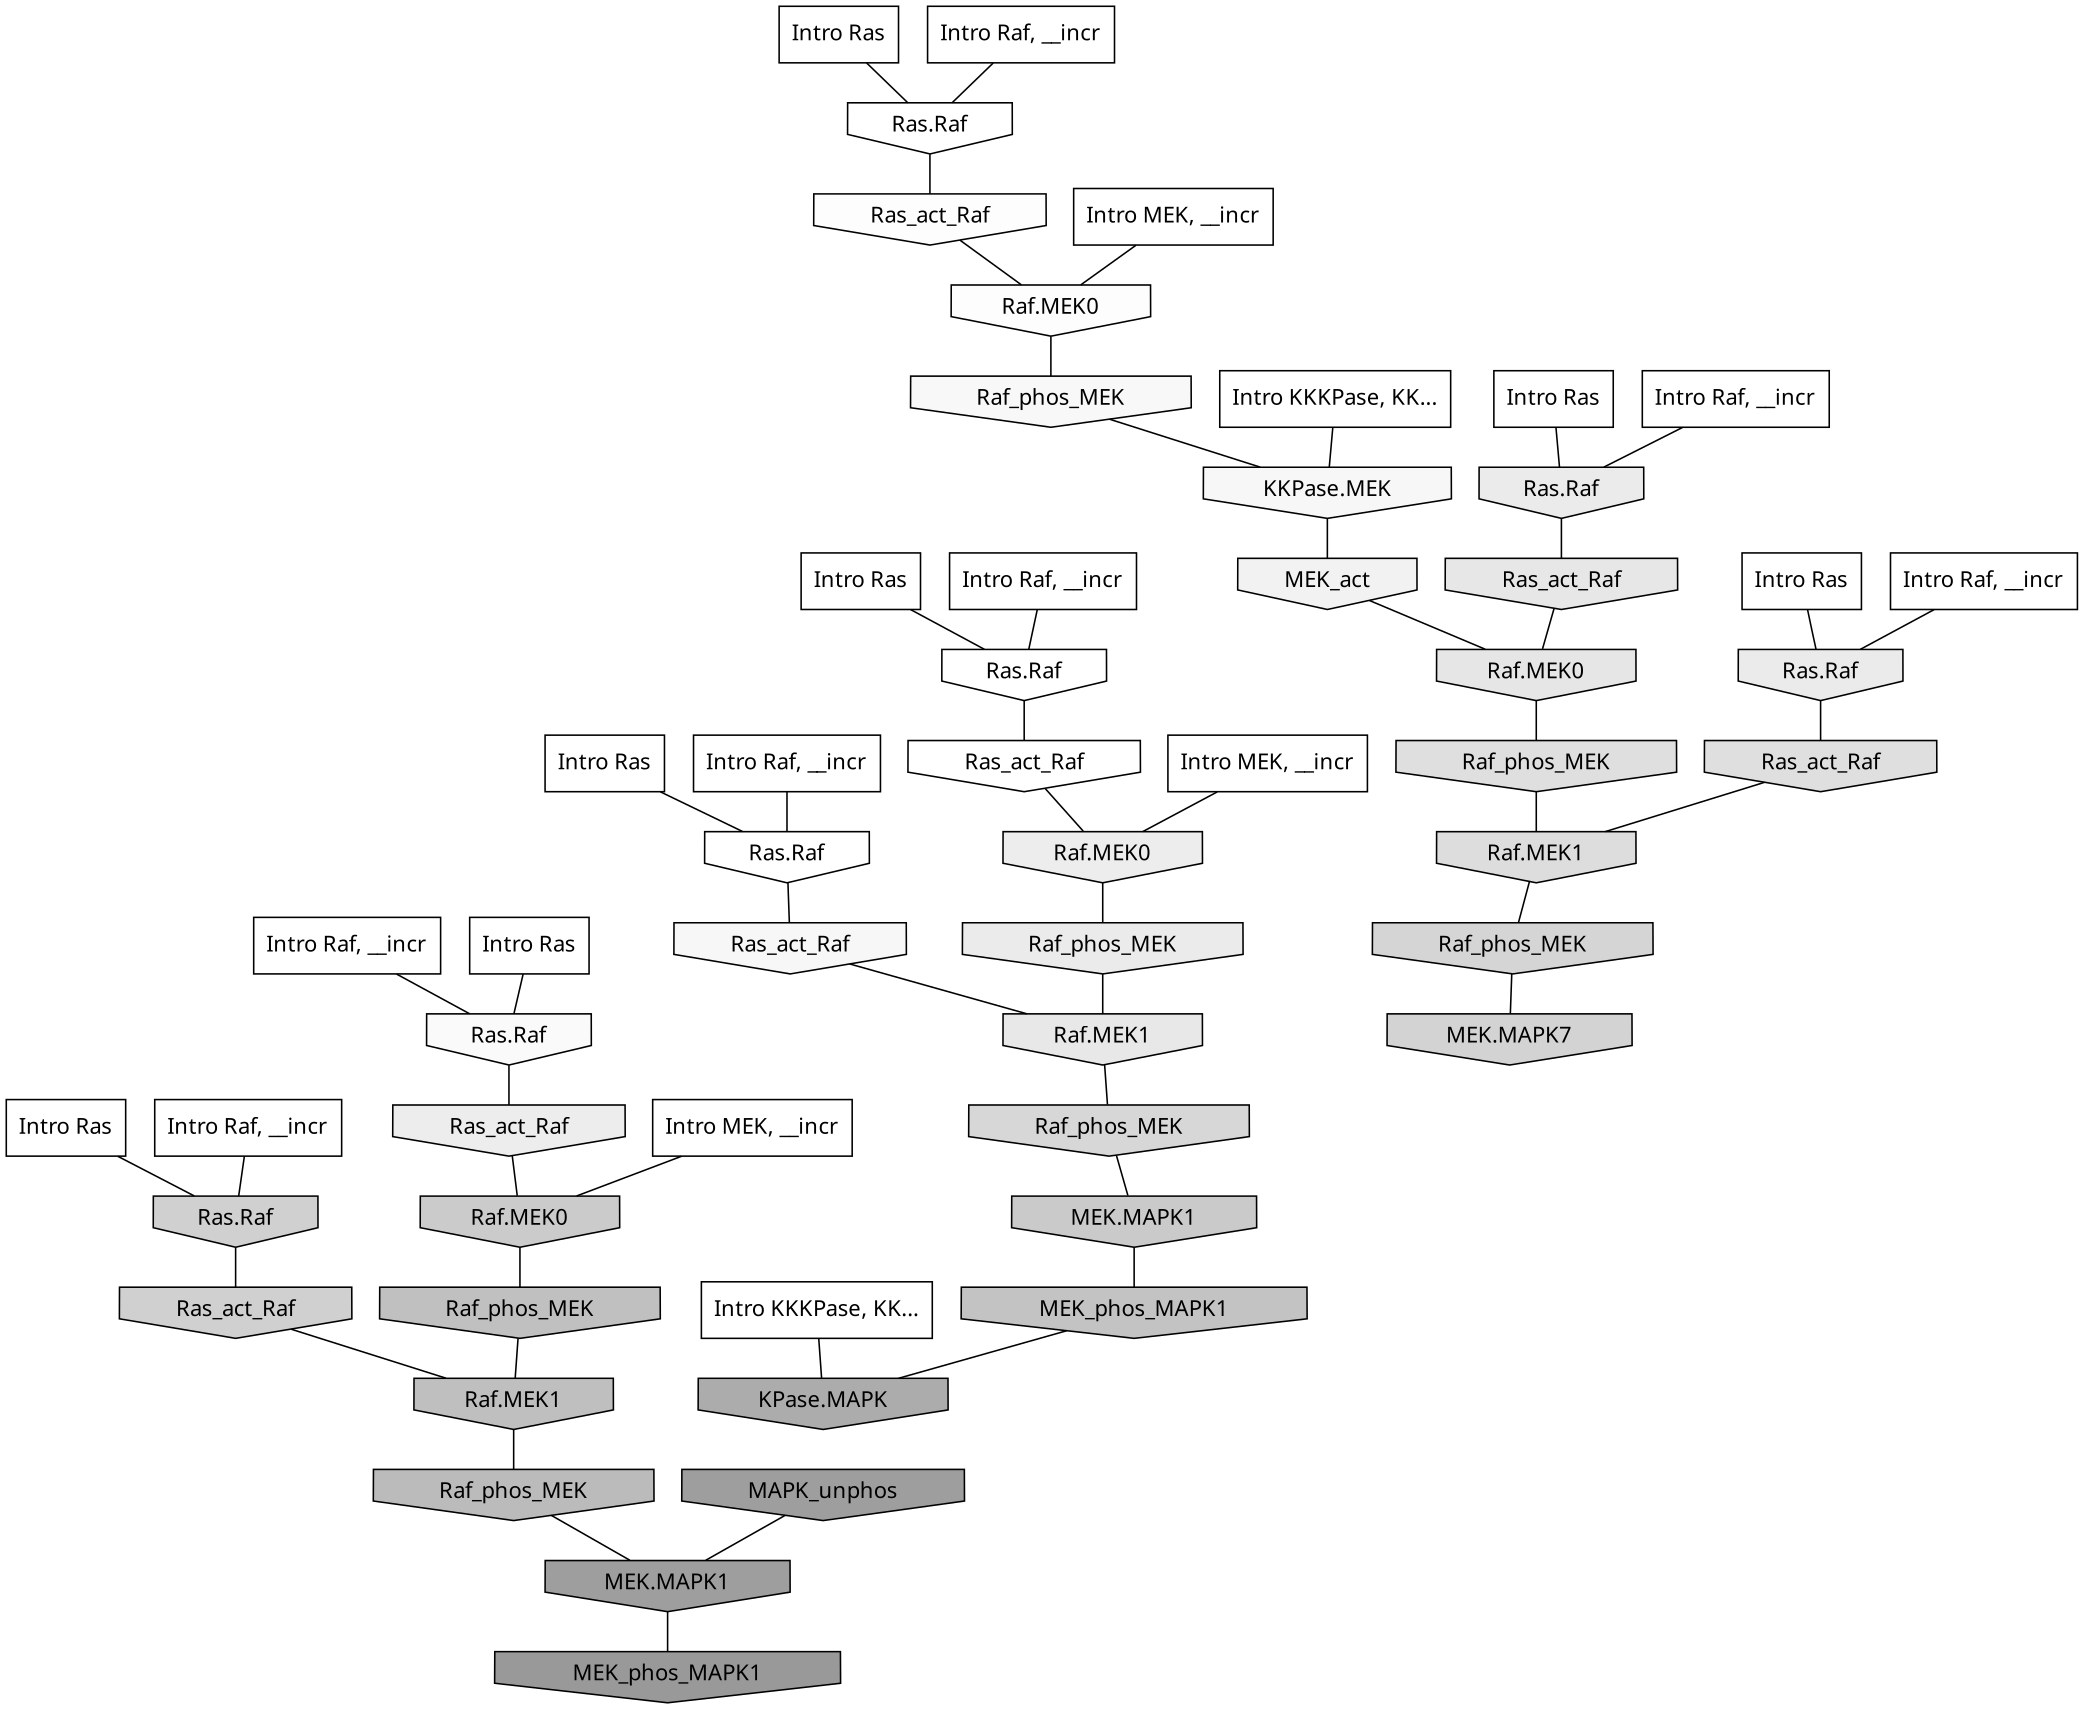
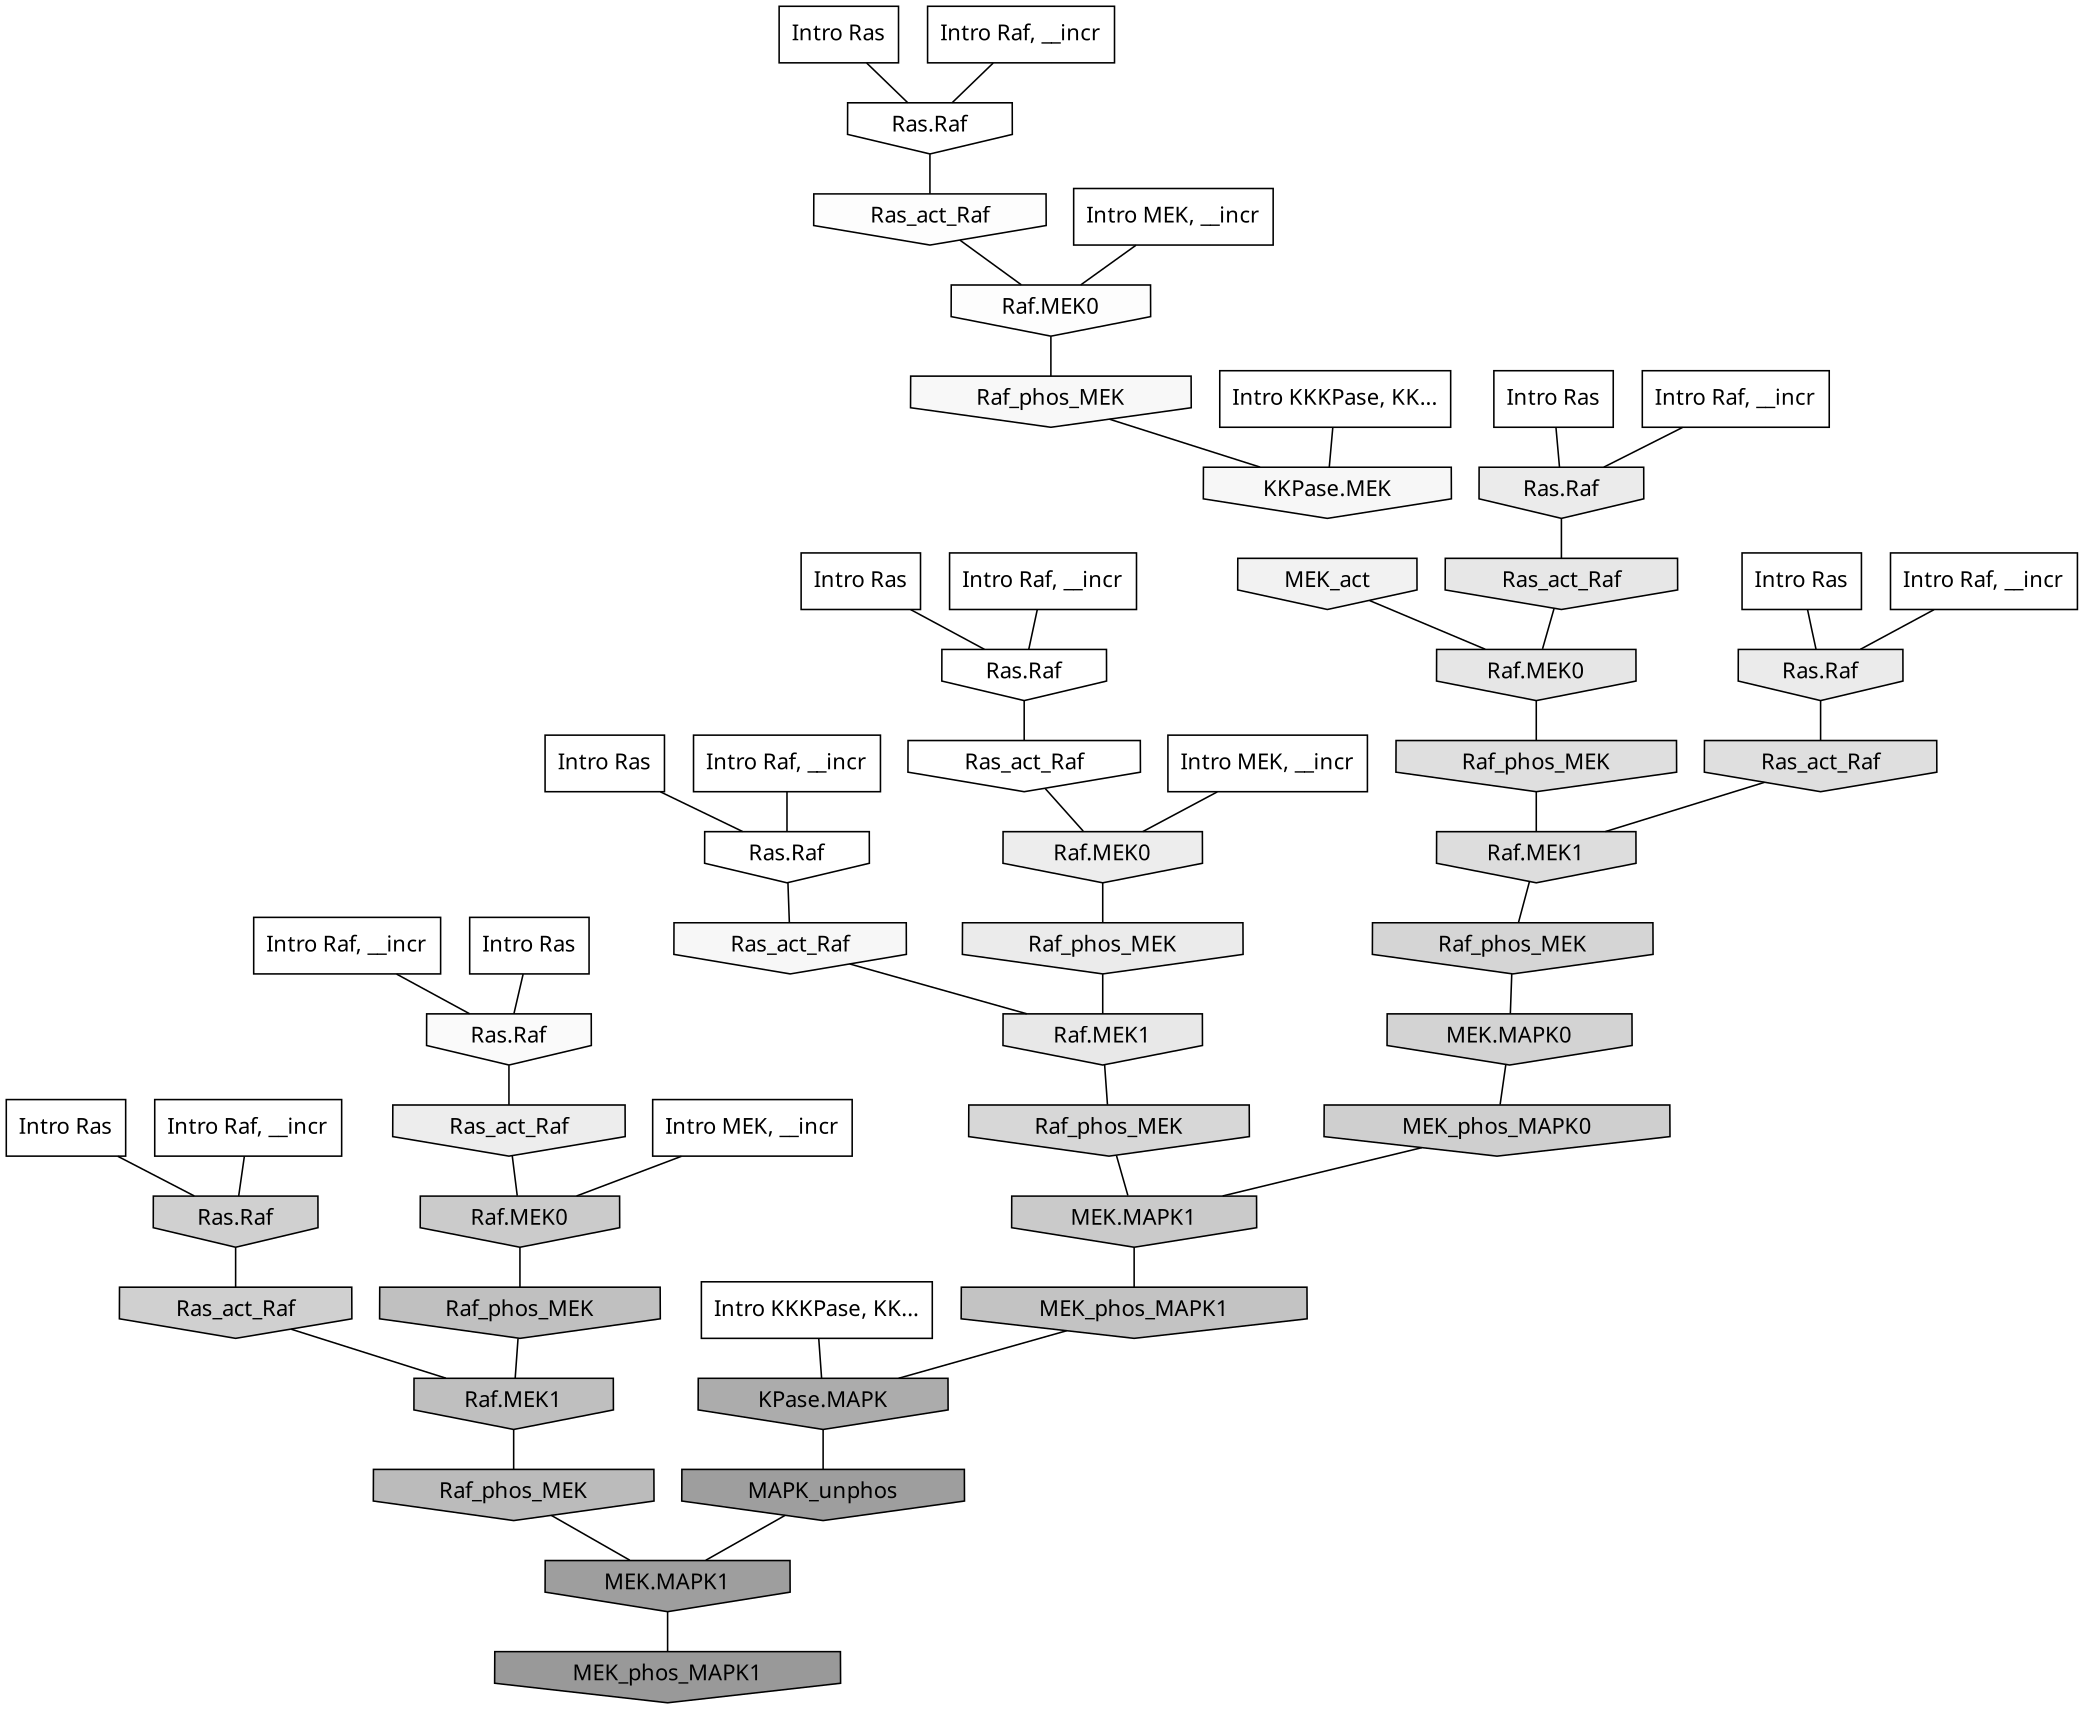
(1327, 538) -> none
(1510, 1037) -> (1510, 1037)
none -> (1497, 1128)
none -> (823, 1449)
